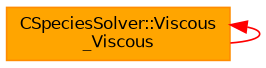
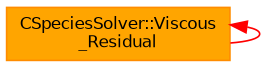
(118, 34) -> (118, 34)
